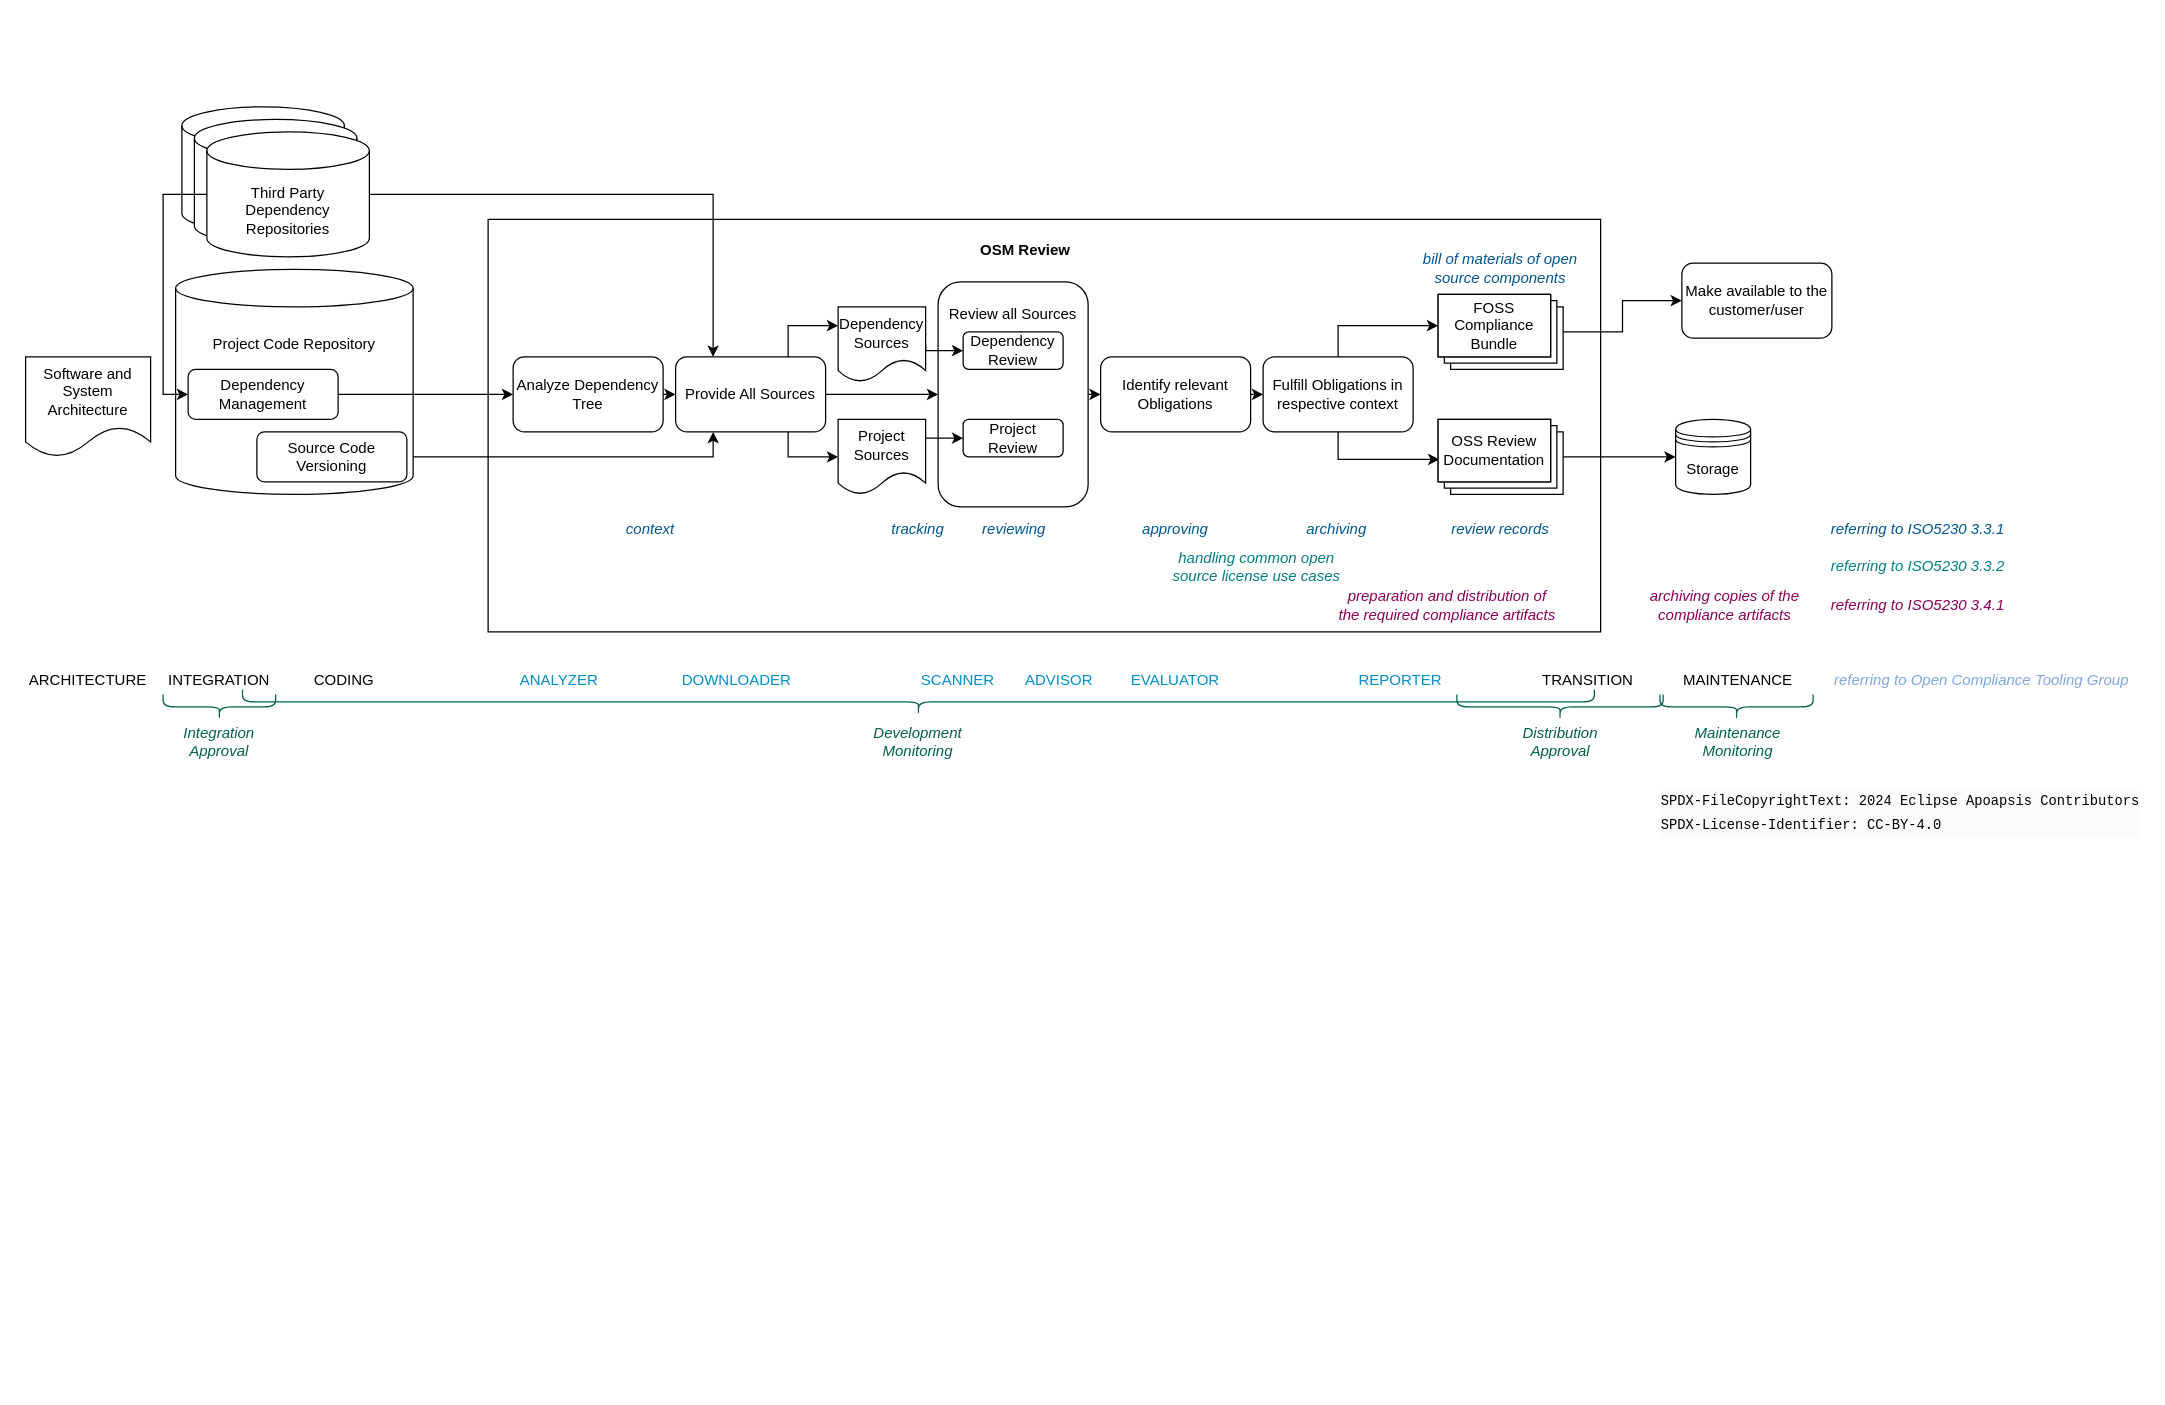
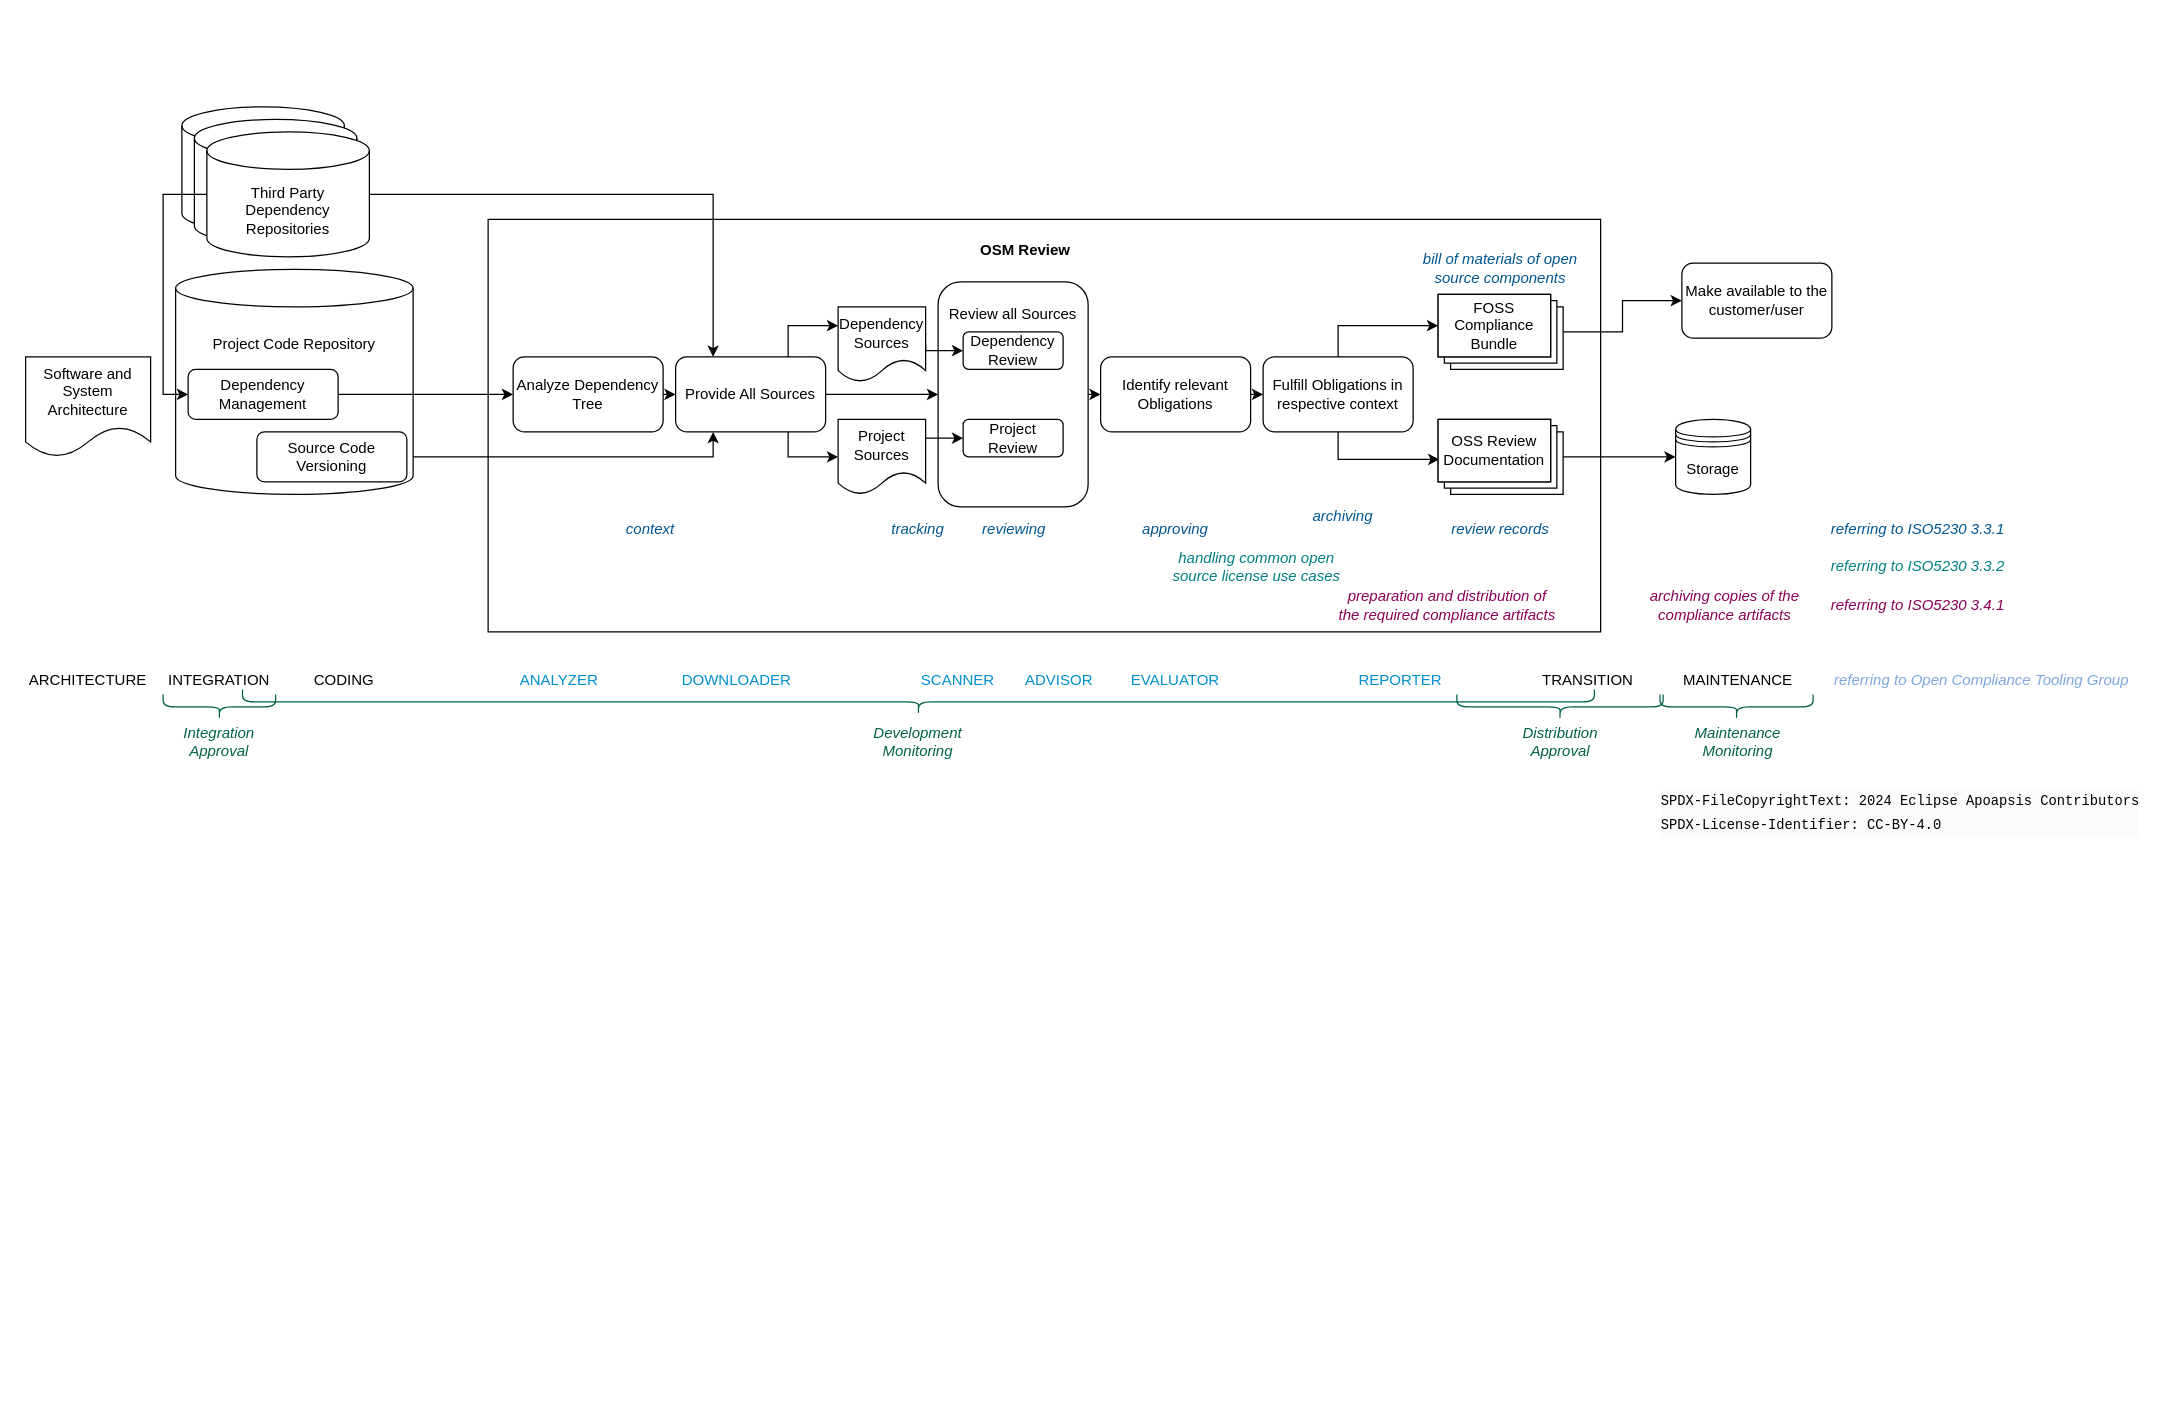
(1337, 529) -> (1343, 517)
